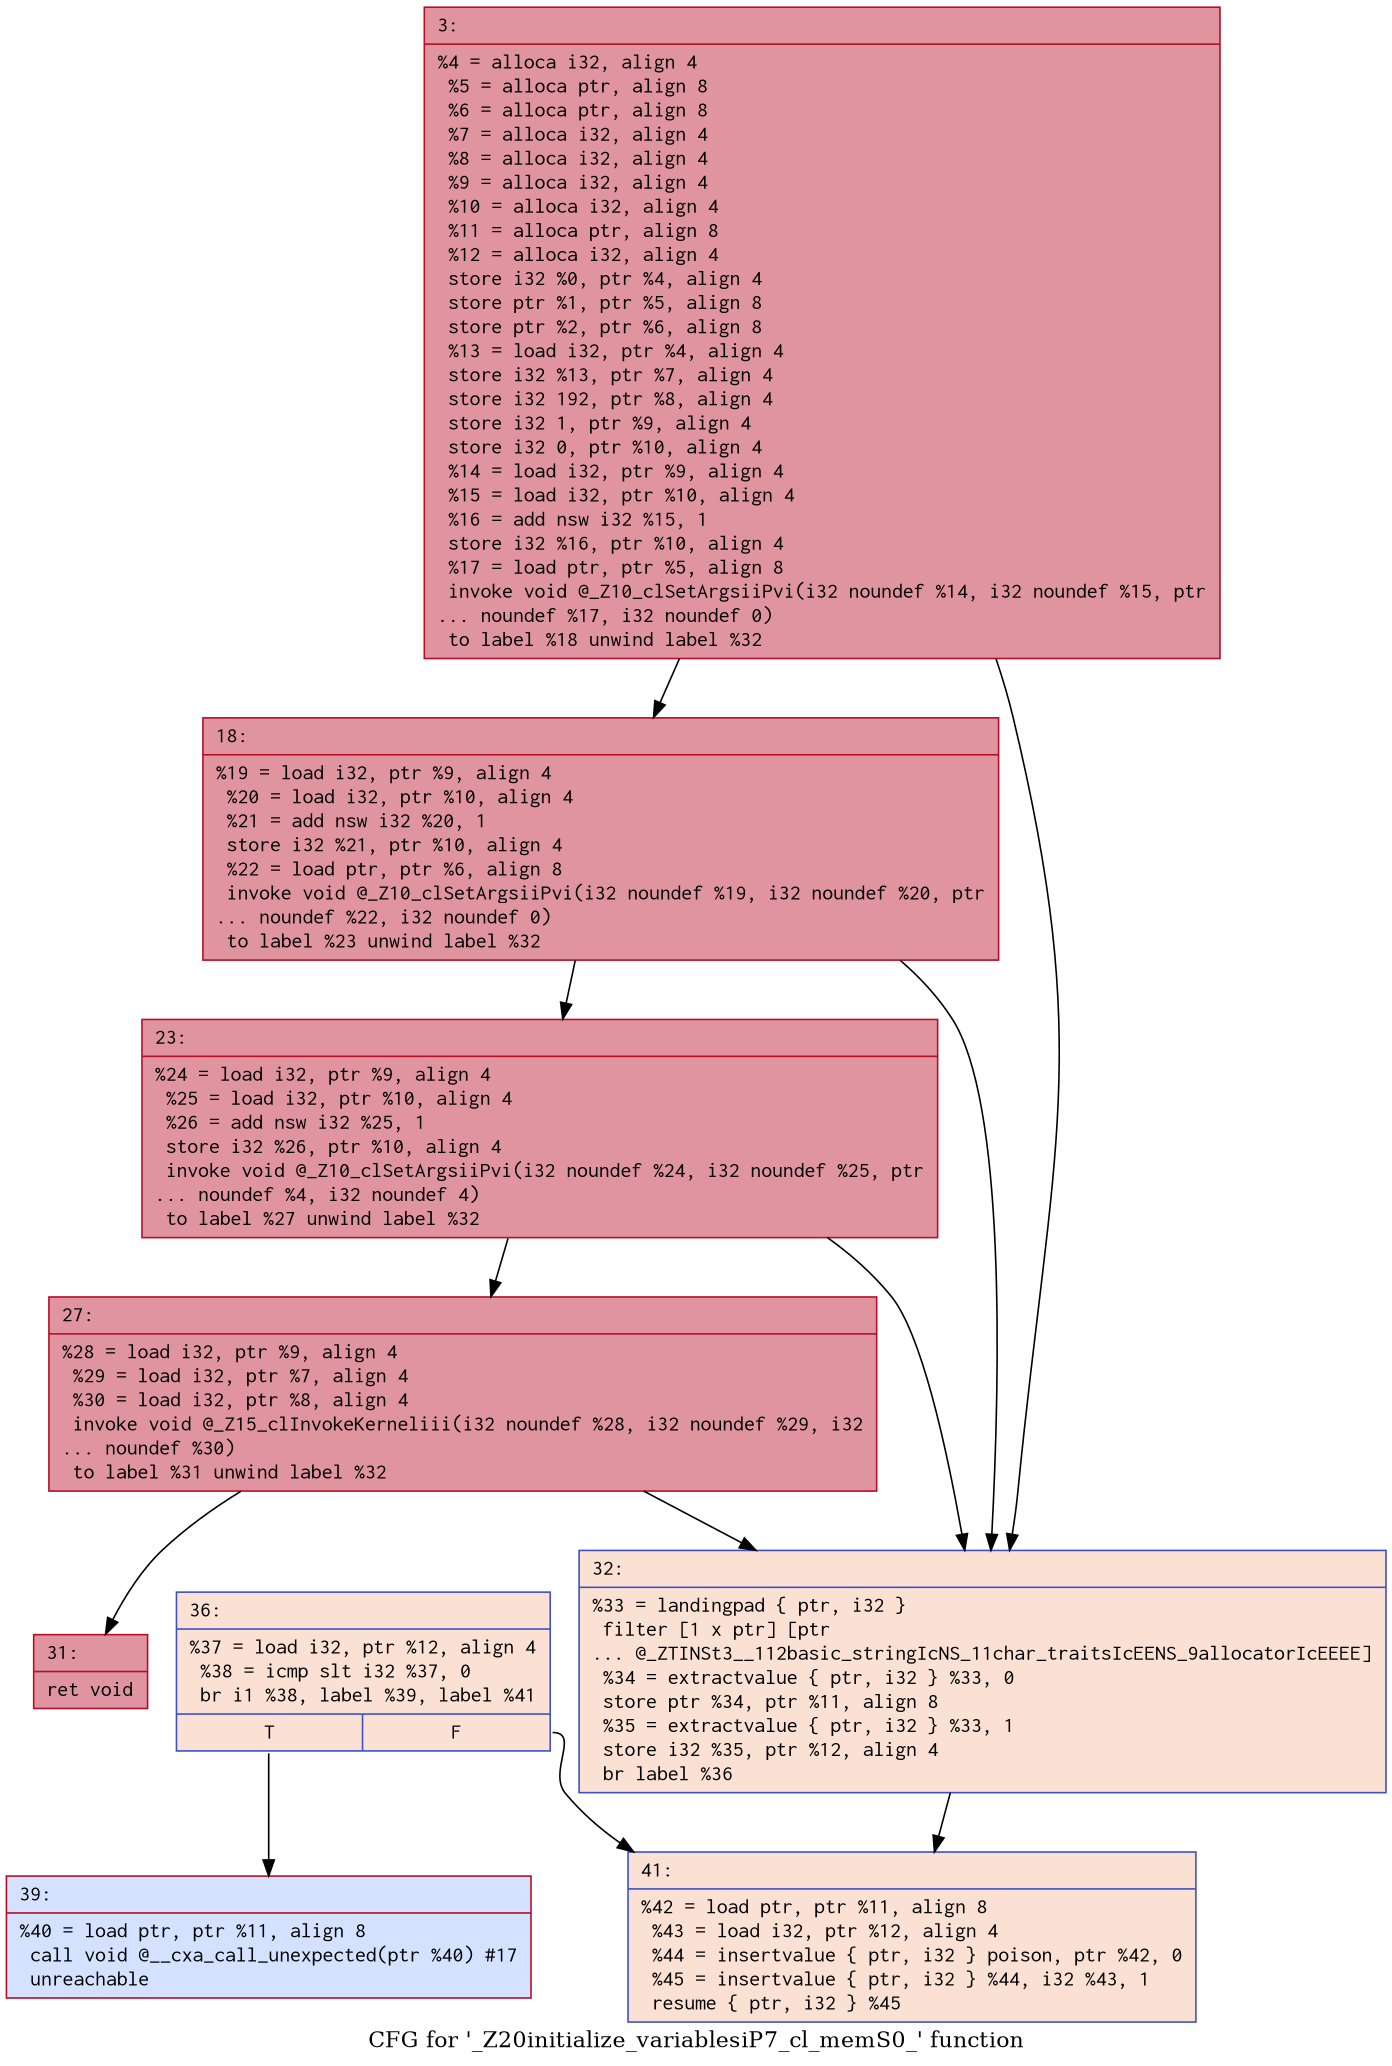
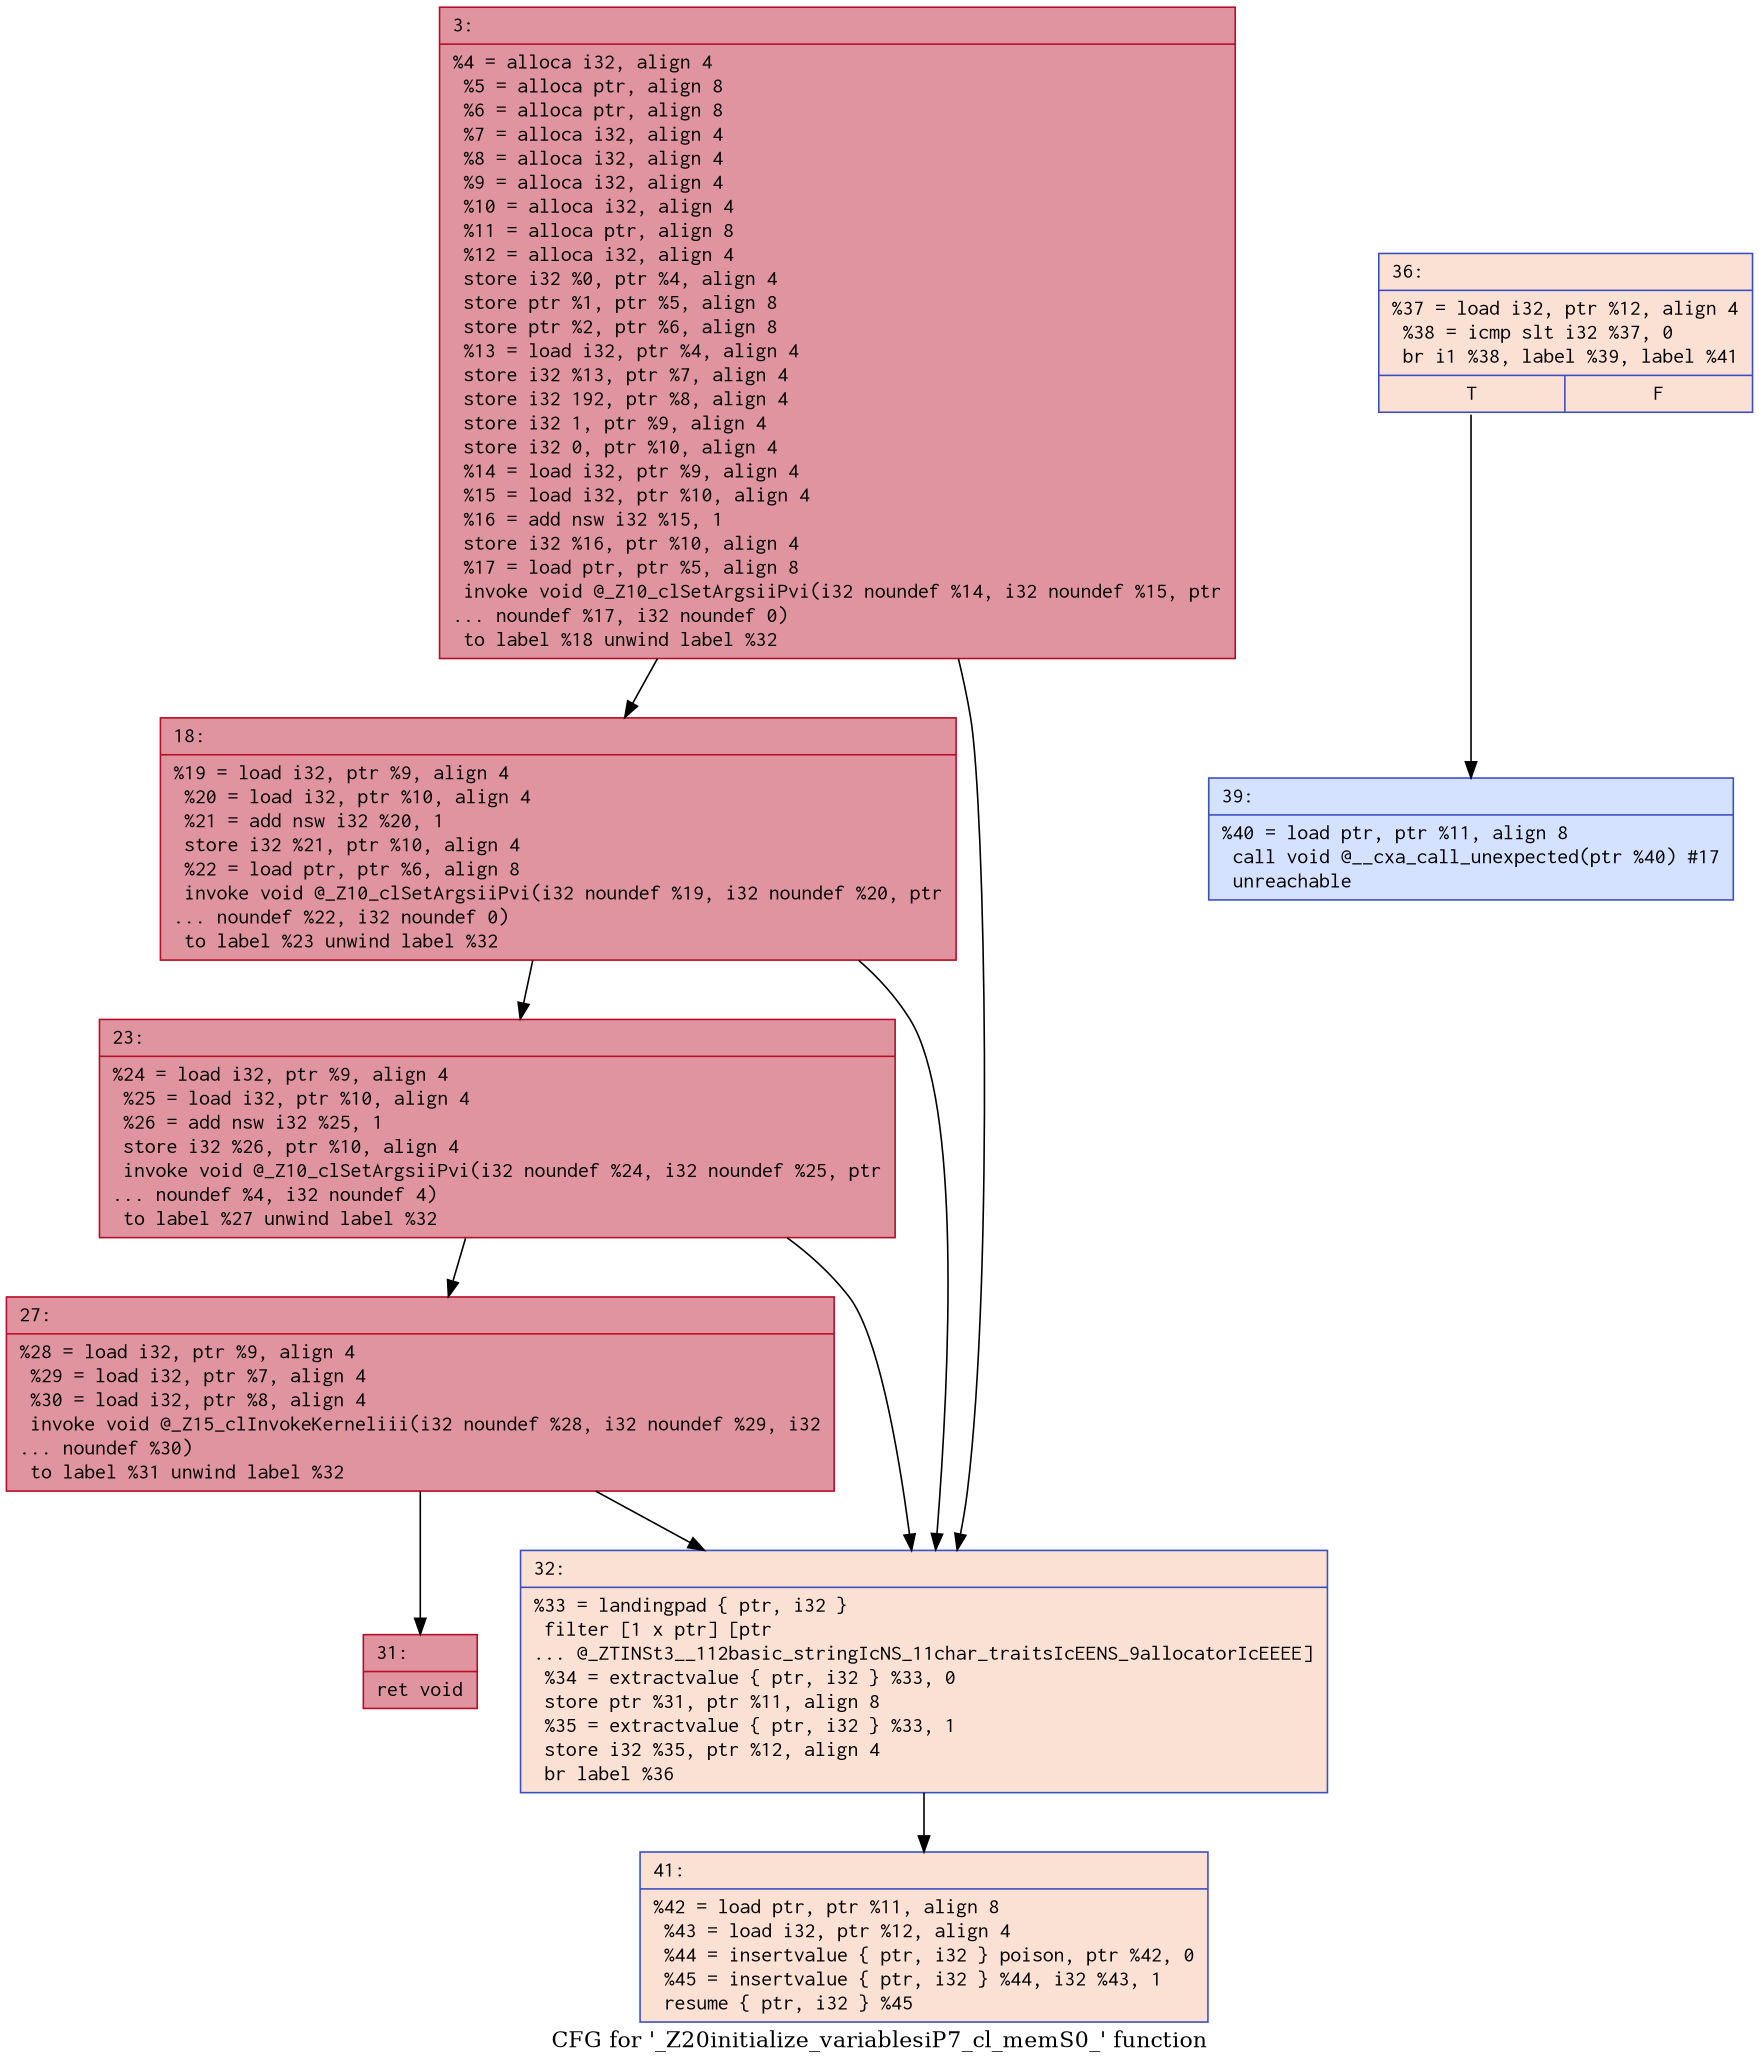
(766, 1701) -> (707, 1701)
(567, 1795) -> none
(269, 1937) -> (1471, 839)
